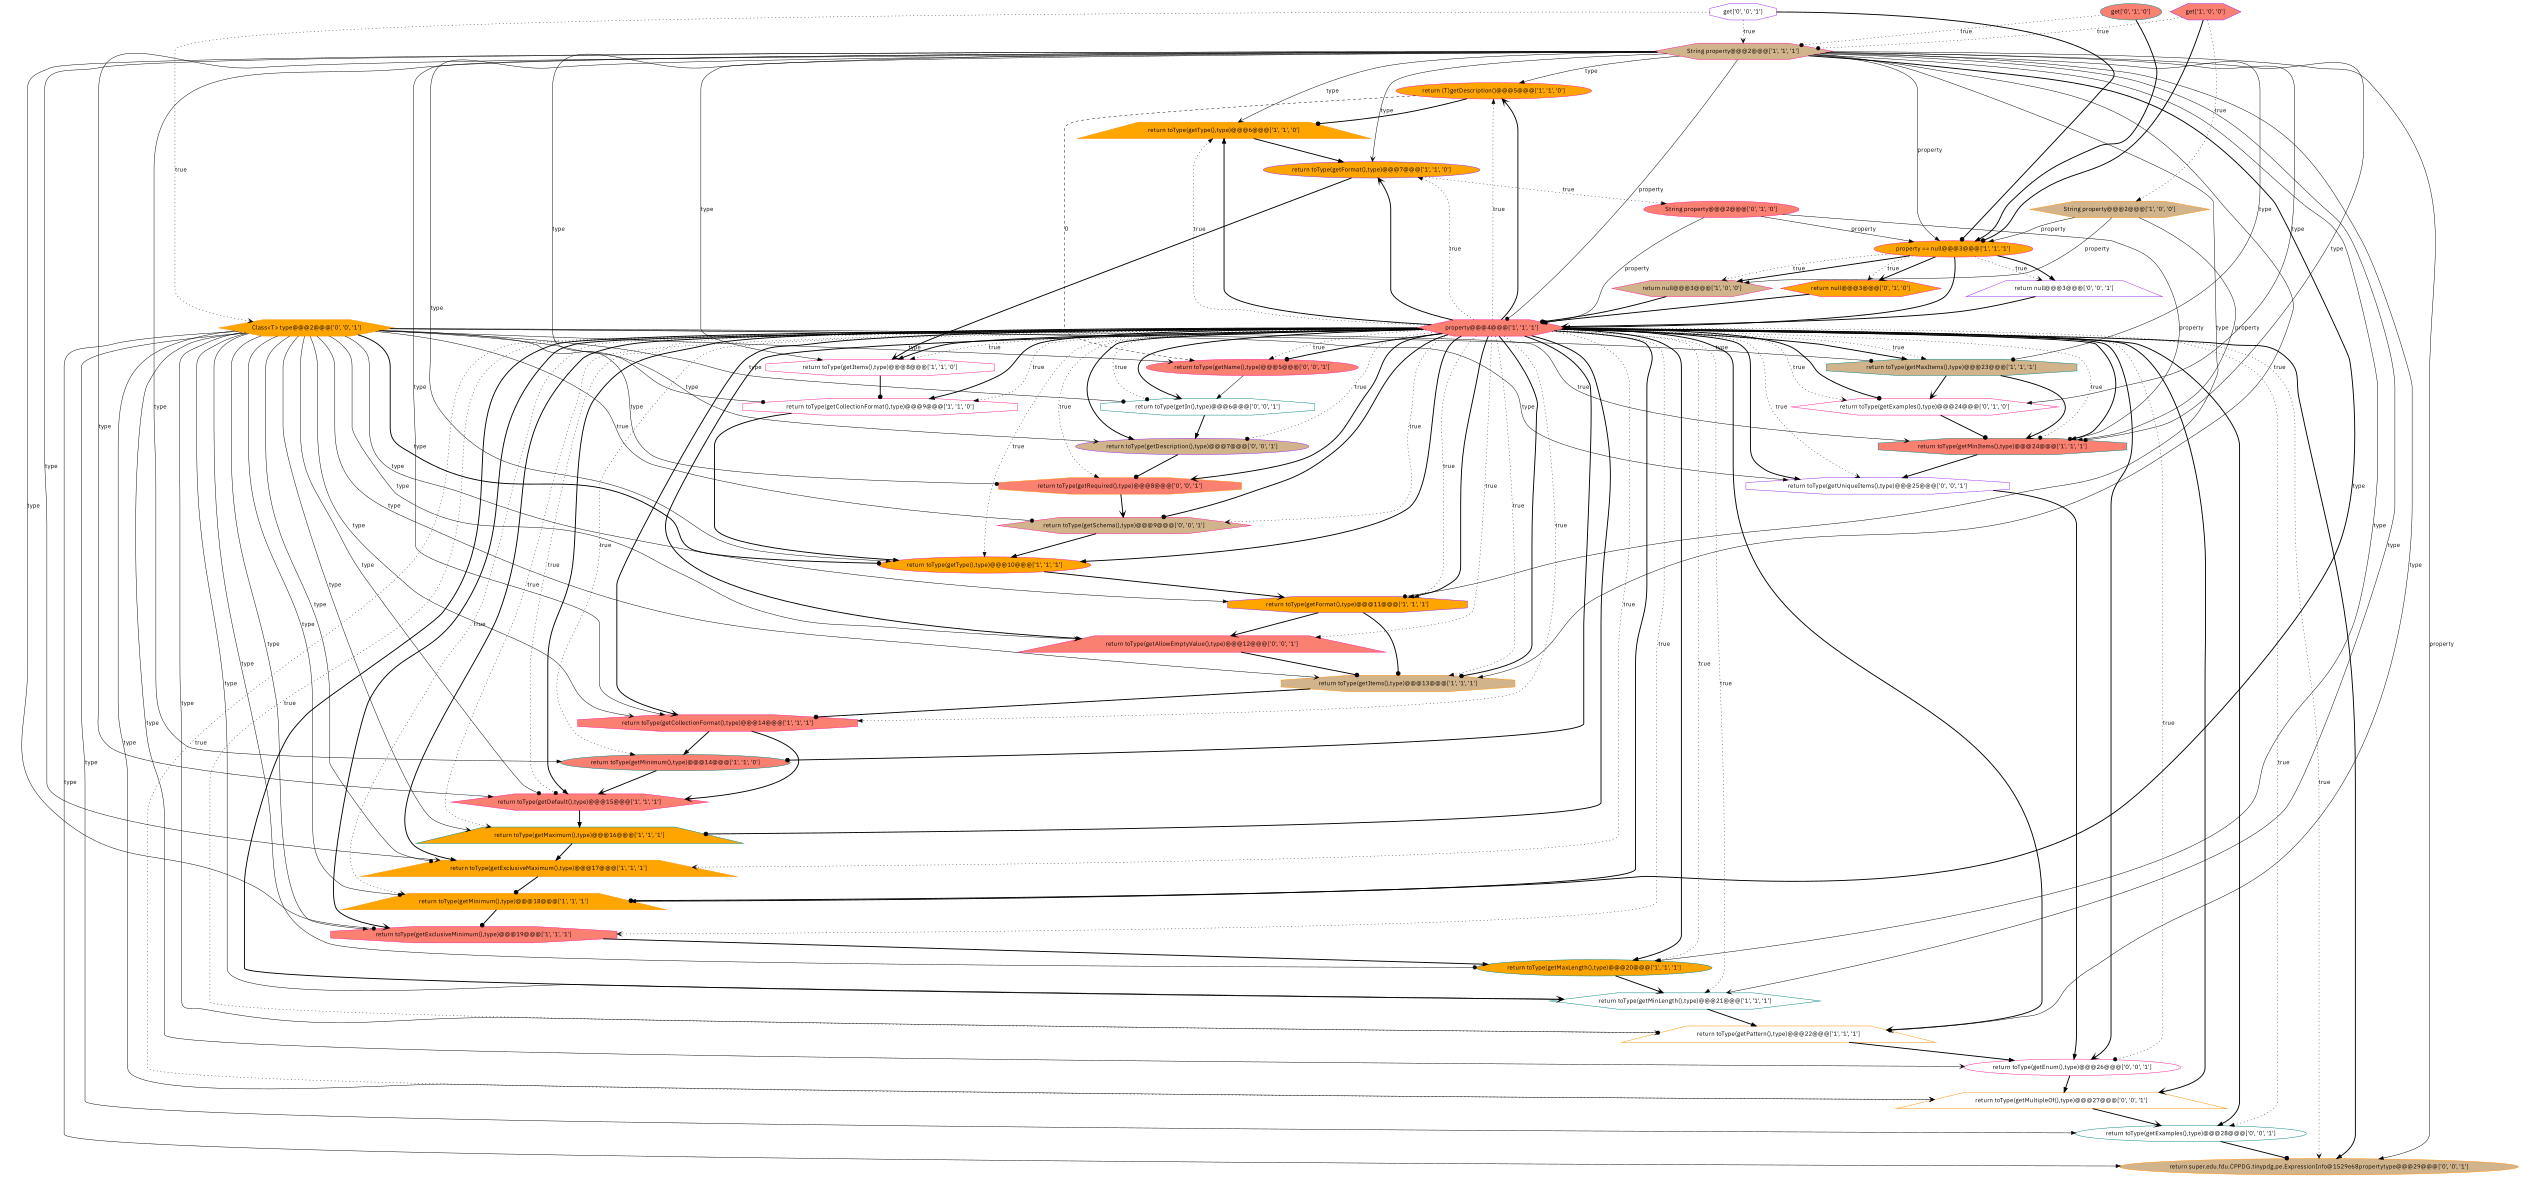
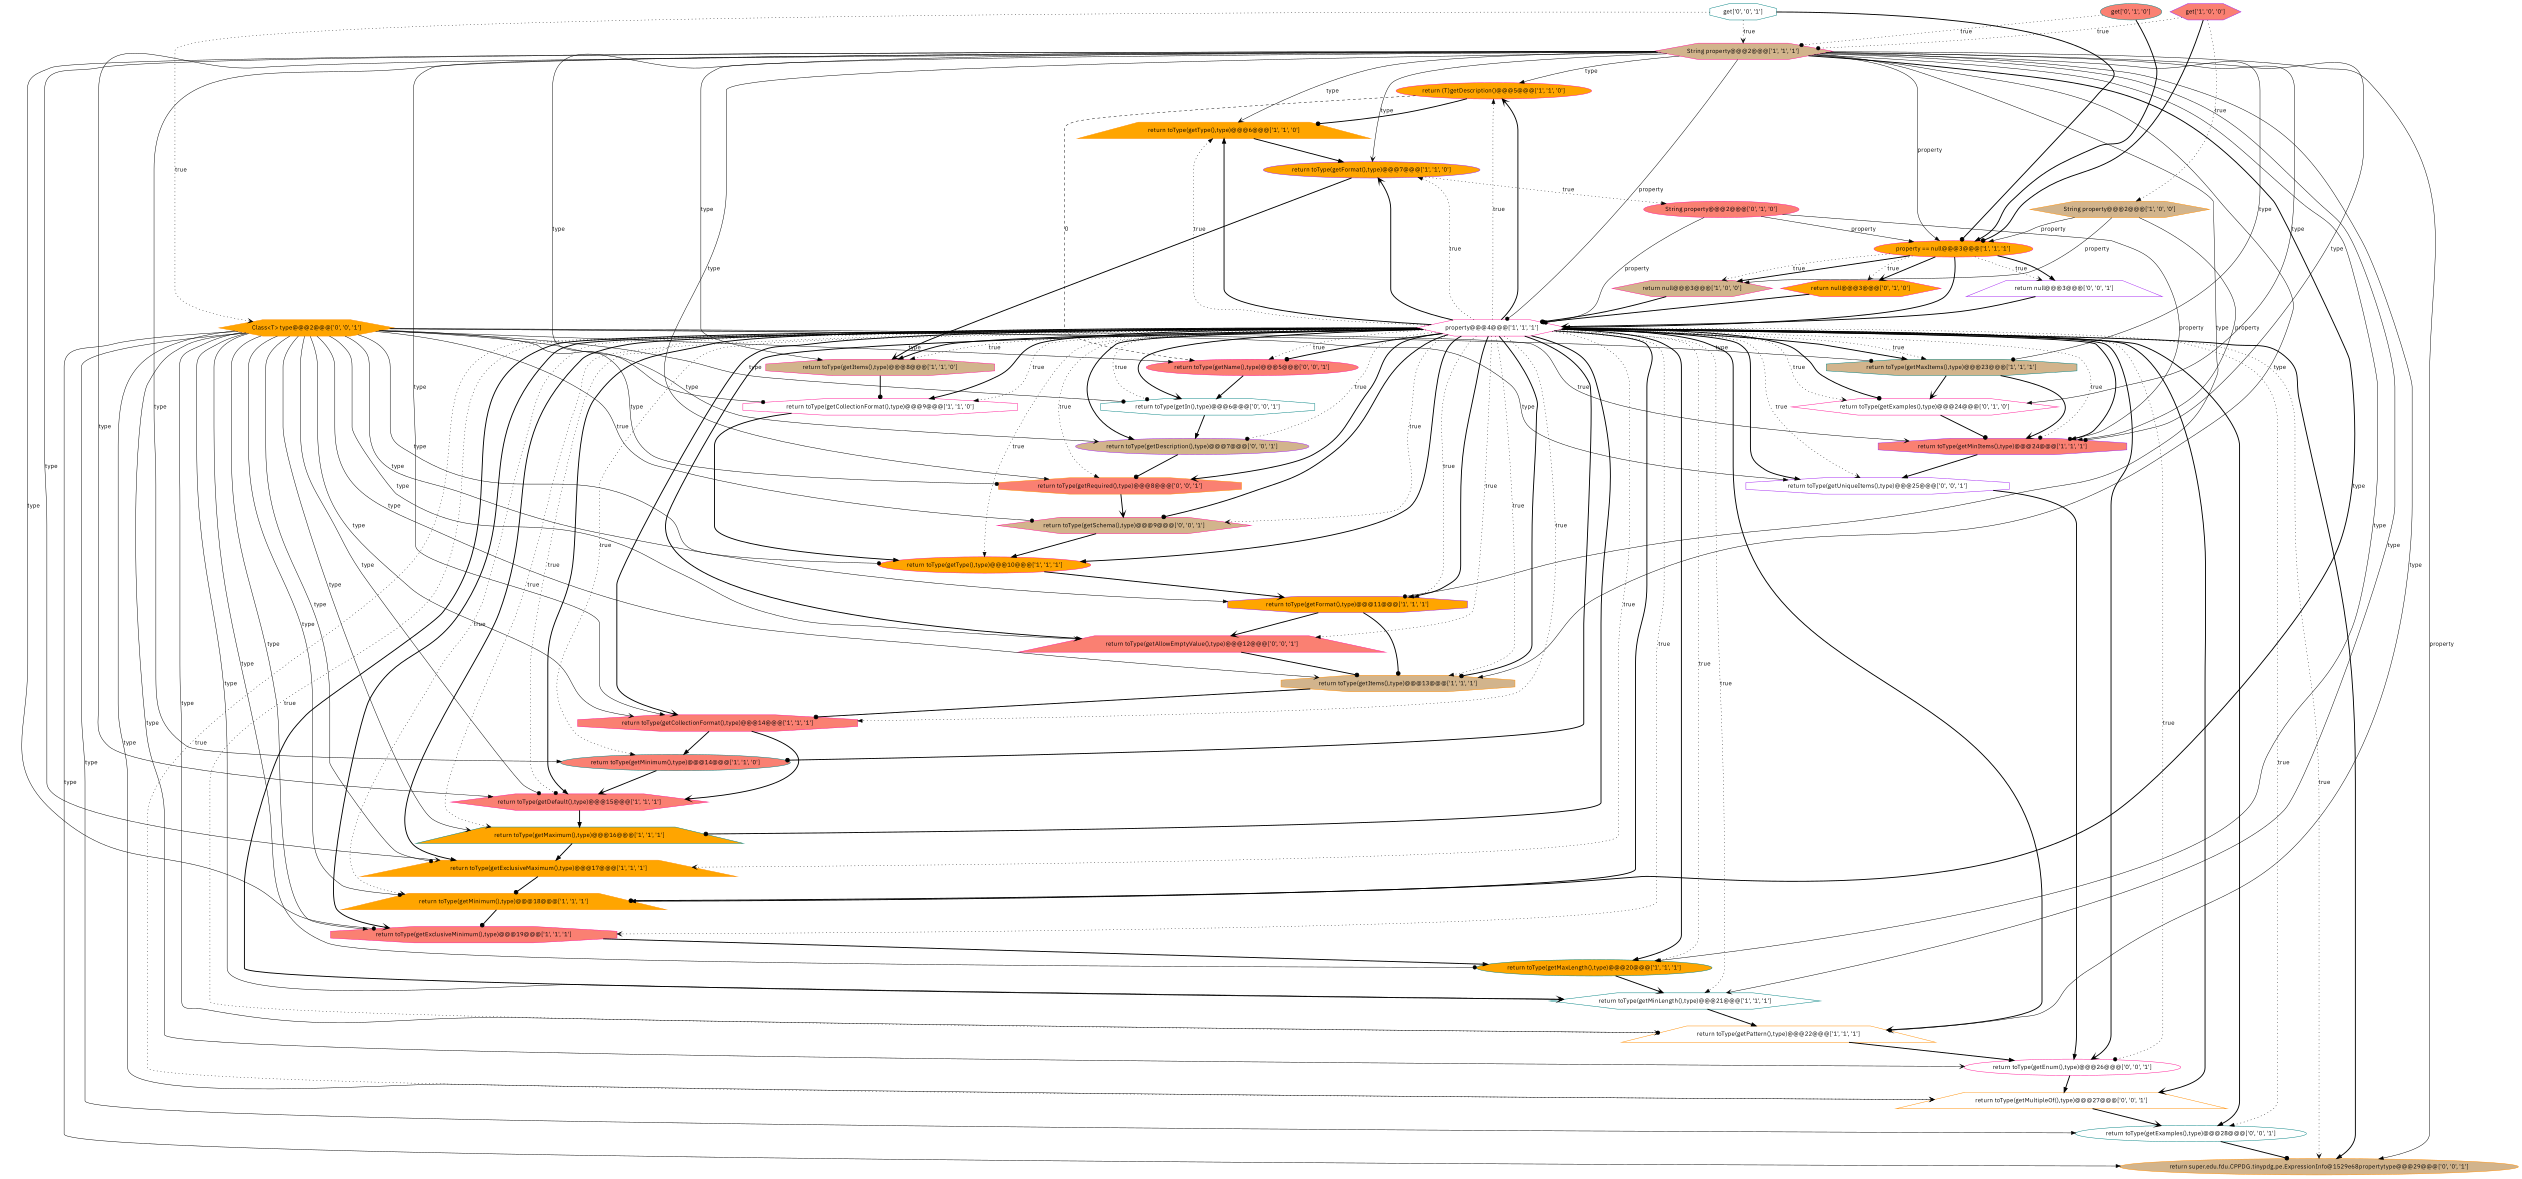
(1743, 12) -> (1743, 12)
(632, 64) -> (841, 75)
(1492, 328) -> (1492, 328)
(813, 347) -> (813, 347)
(880, 367) -> (880, 367)
(2280, 367) -> (2280, 367)
(1232, 386) -> (1232, 386)
(2003, 446) -> (2003, 446)
(581, 486) -> (581, 486)
